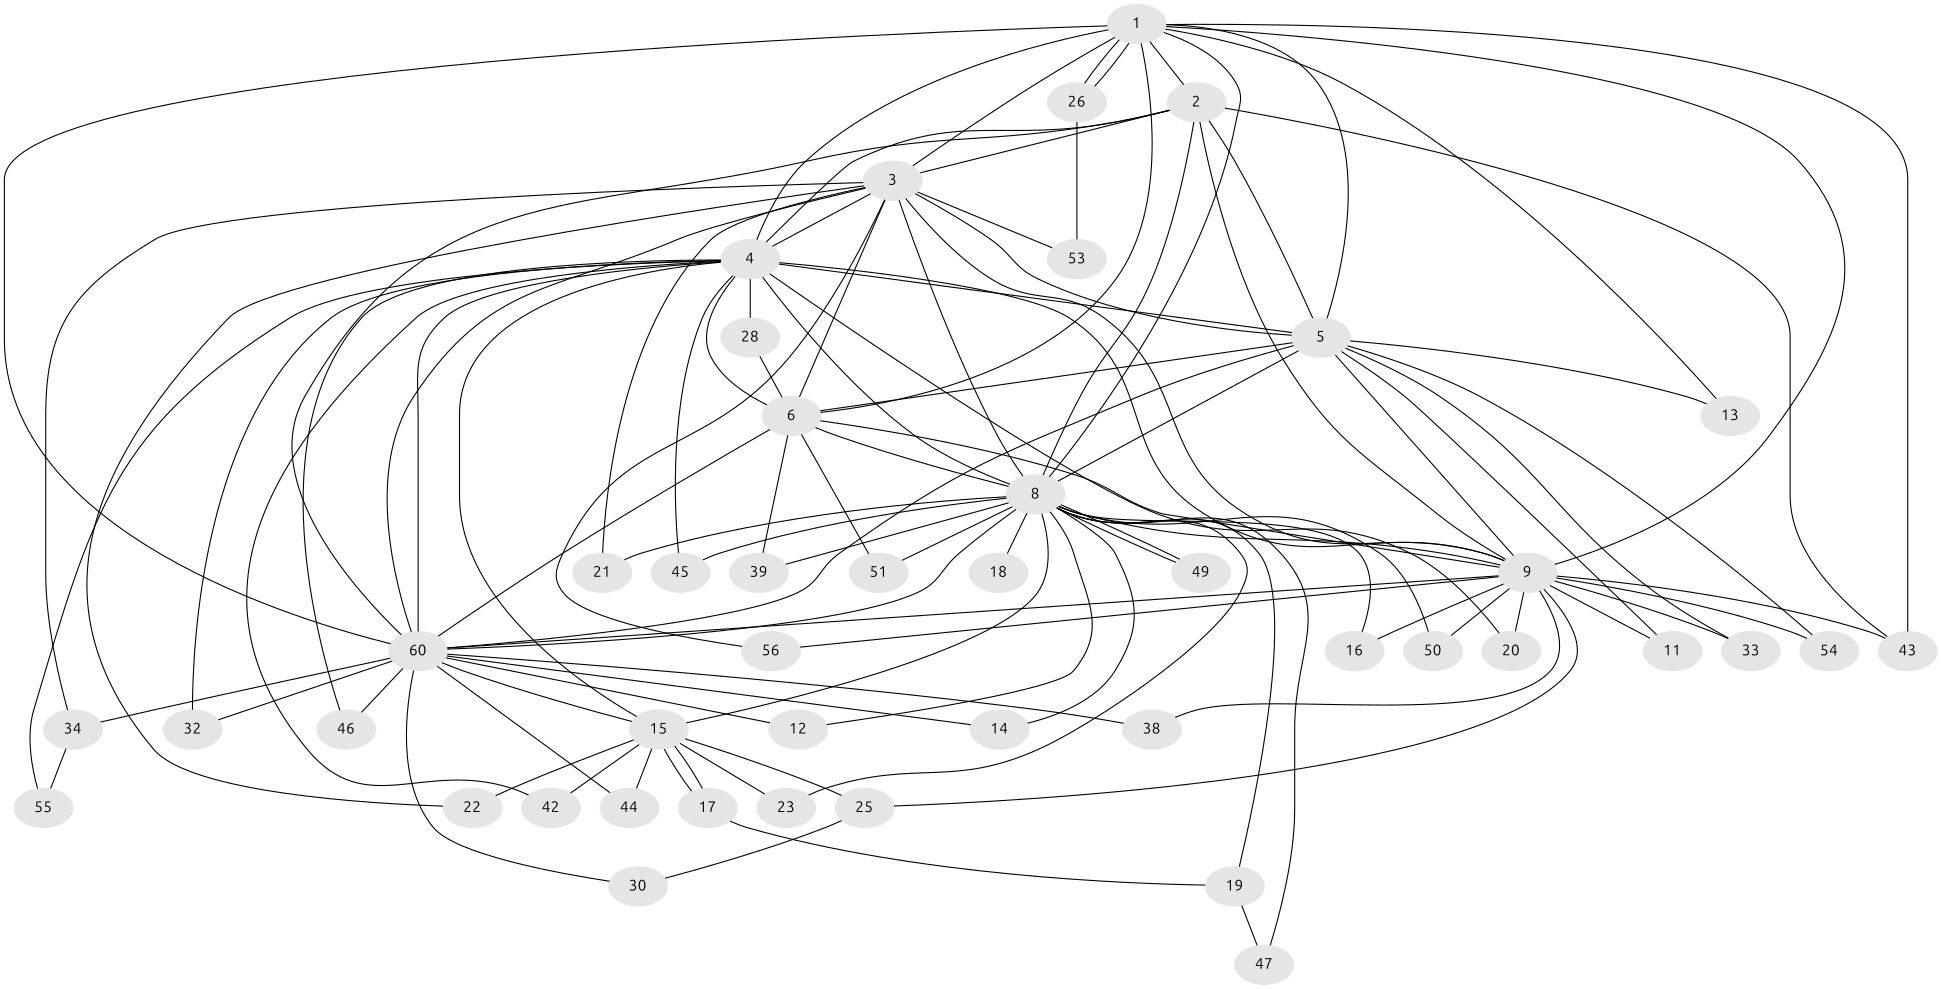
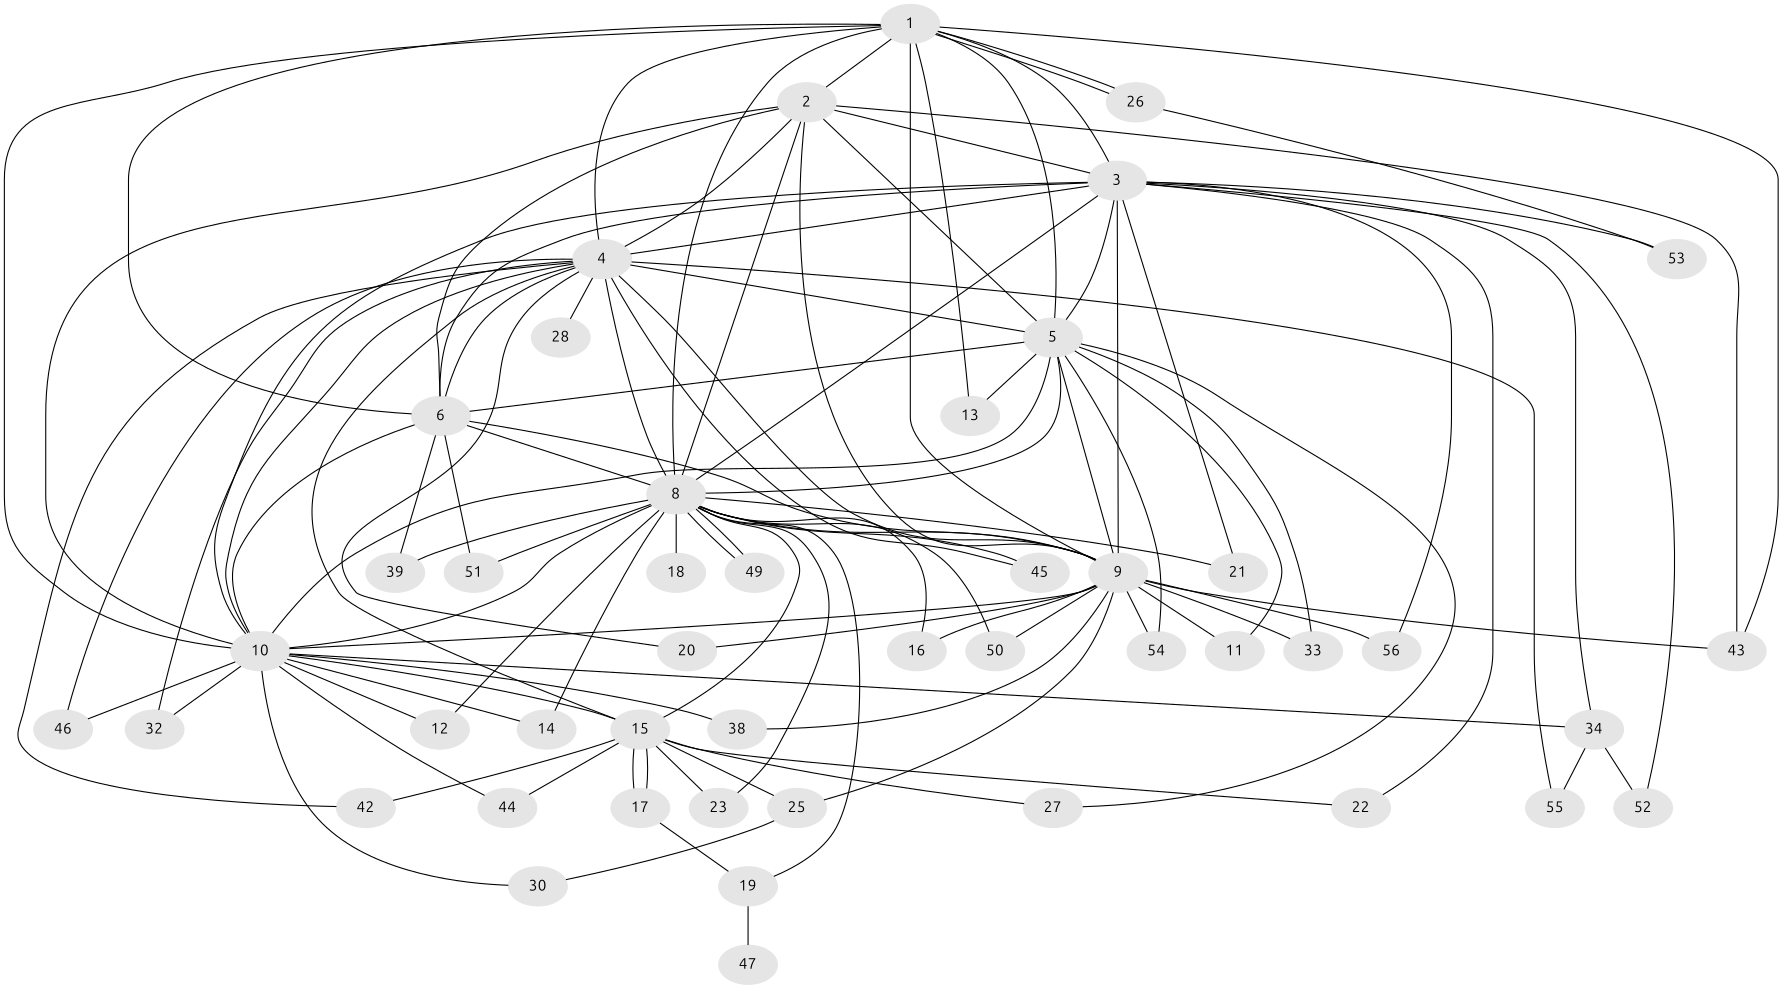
(774, 383) -> (547, 195)
(1307, 629) -> none
(418, 651) -> (260, 651)
none -> (1053, 808)
none -> (1643, 808)
